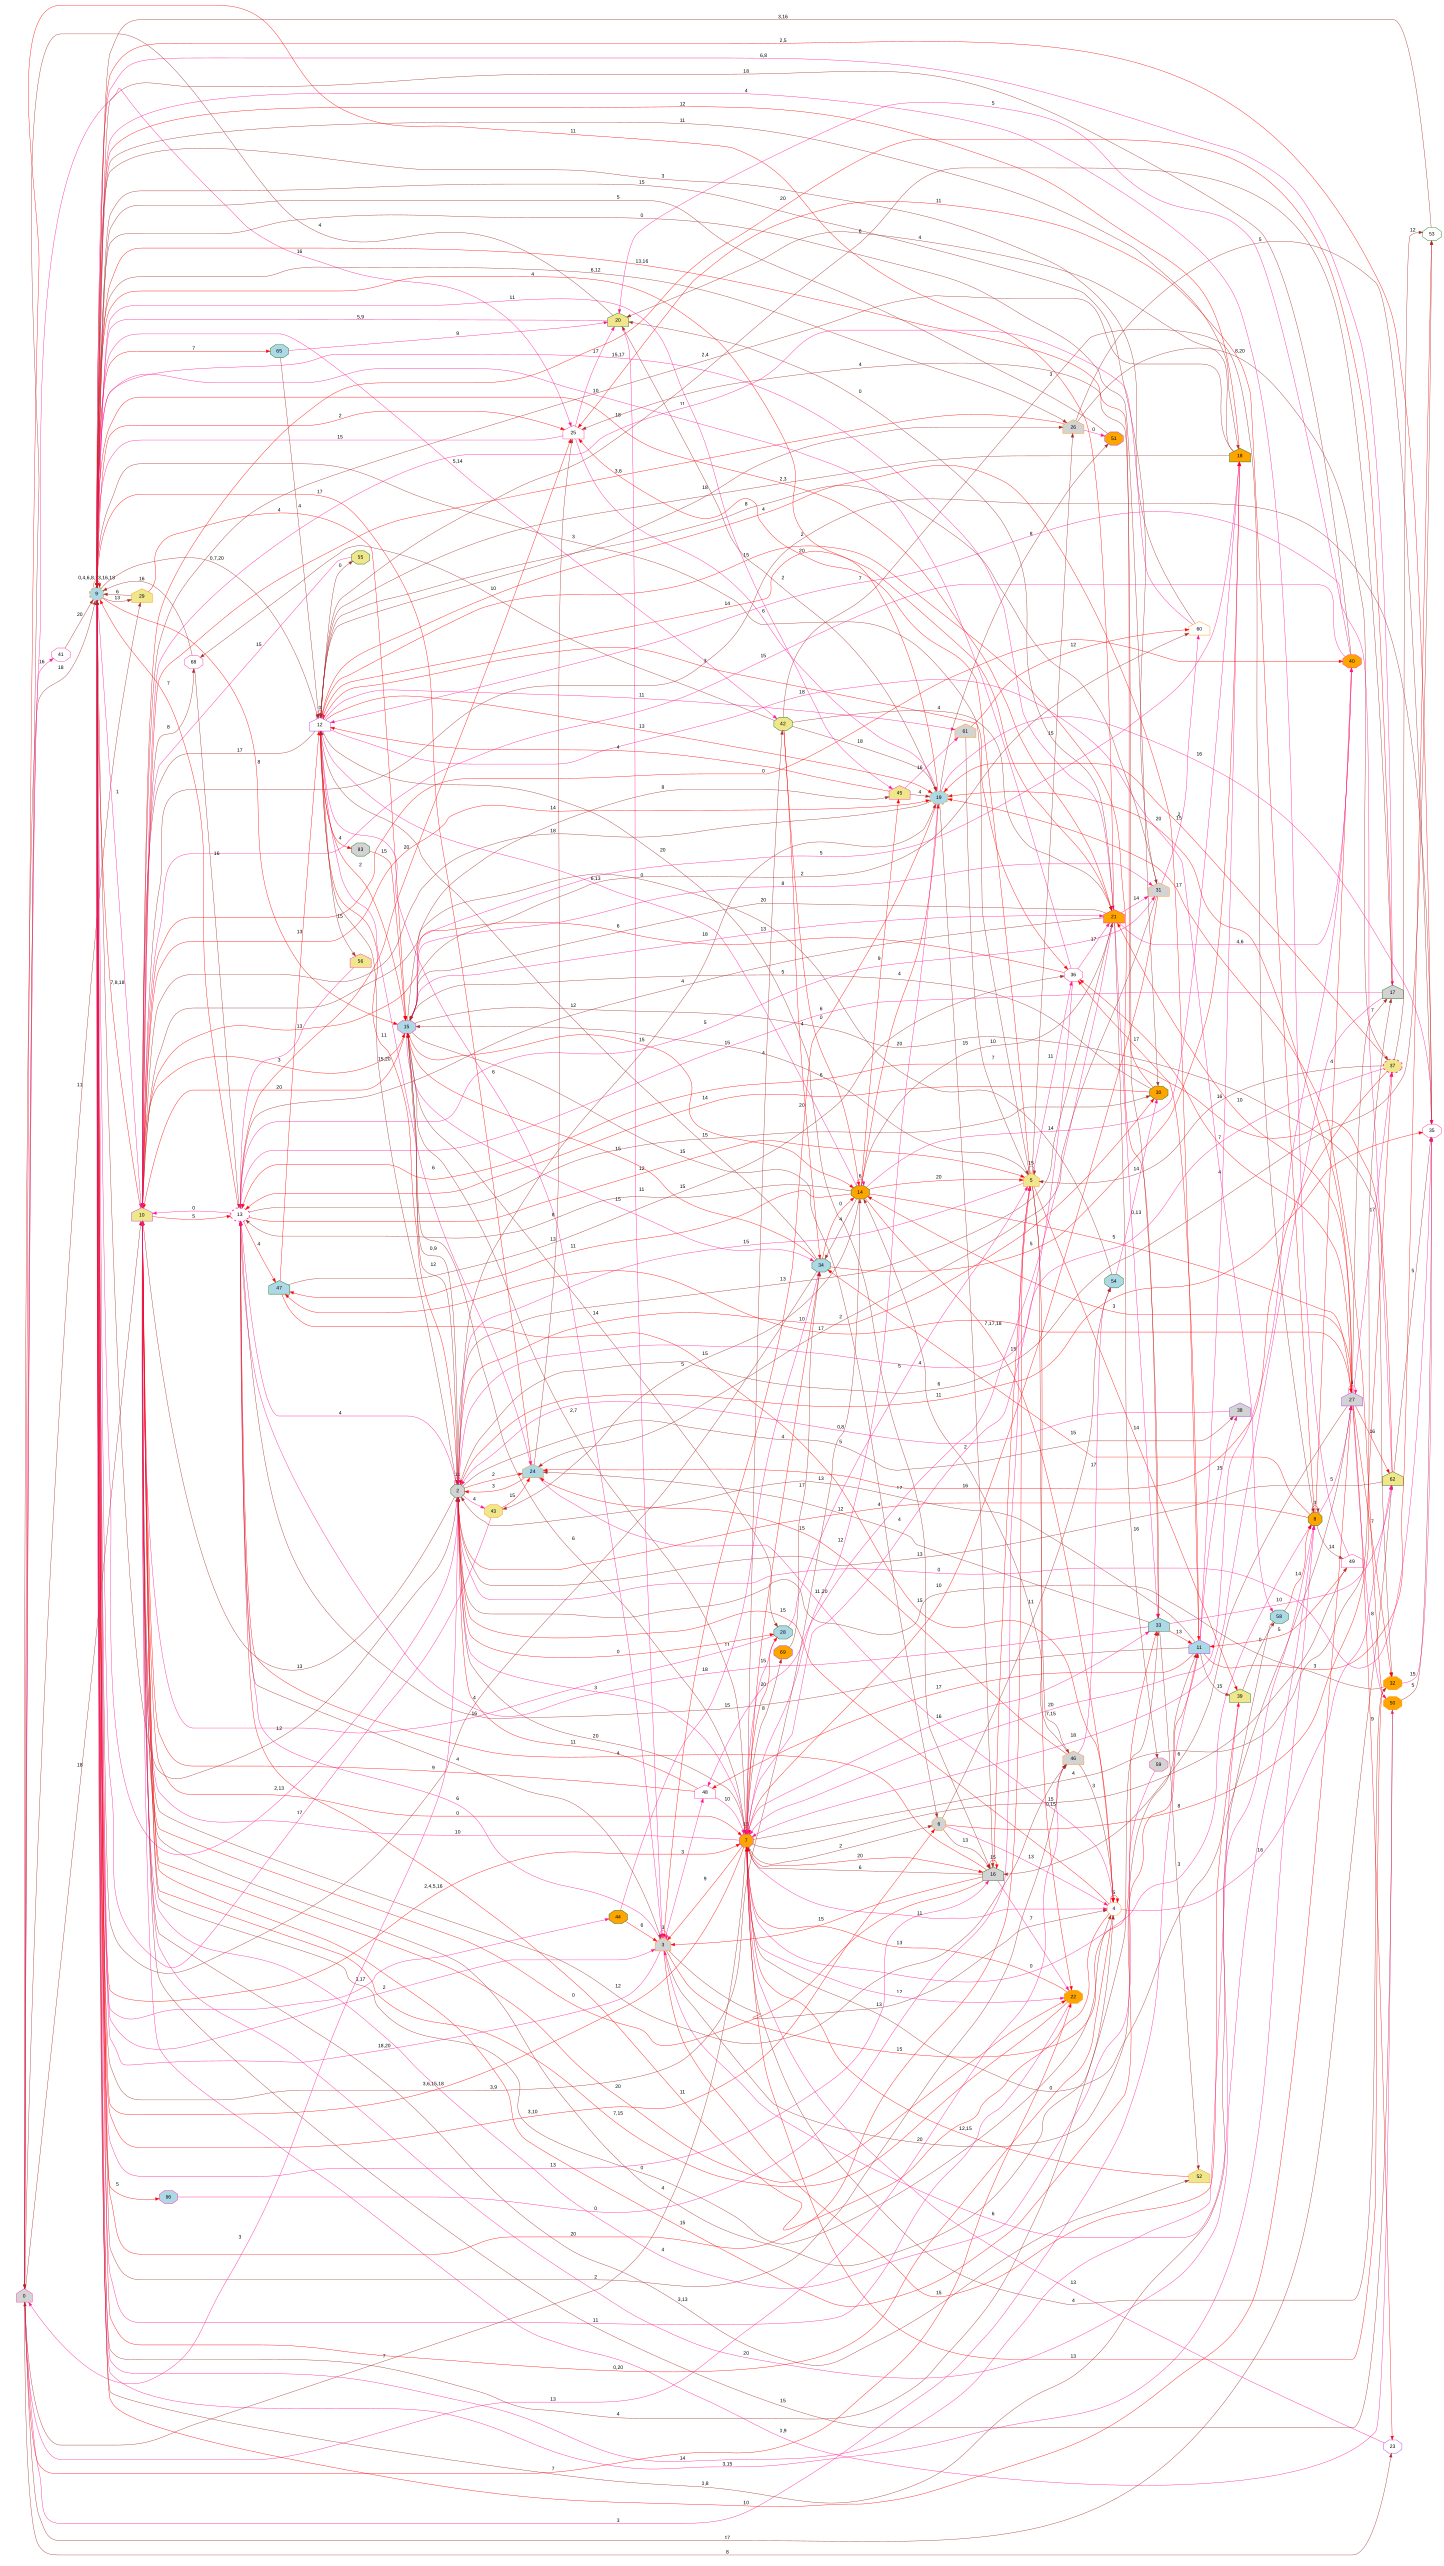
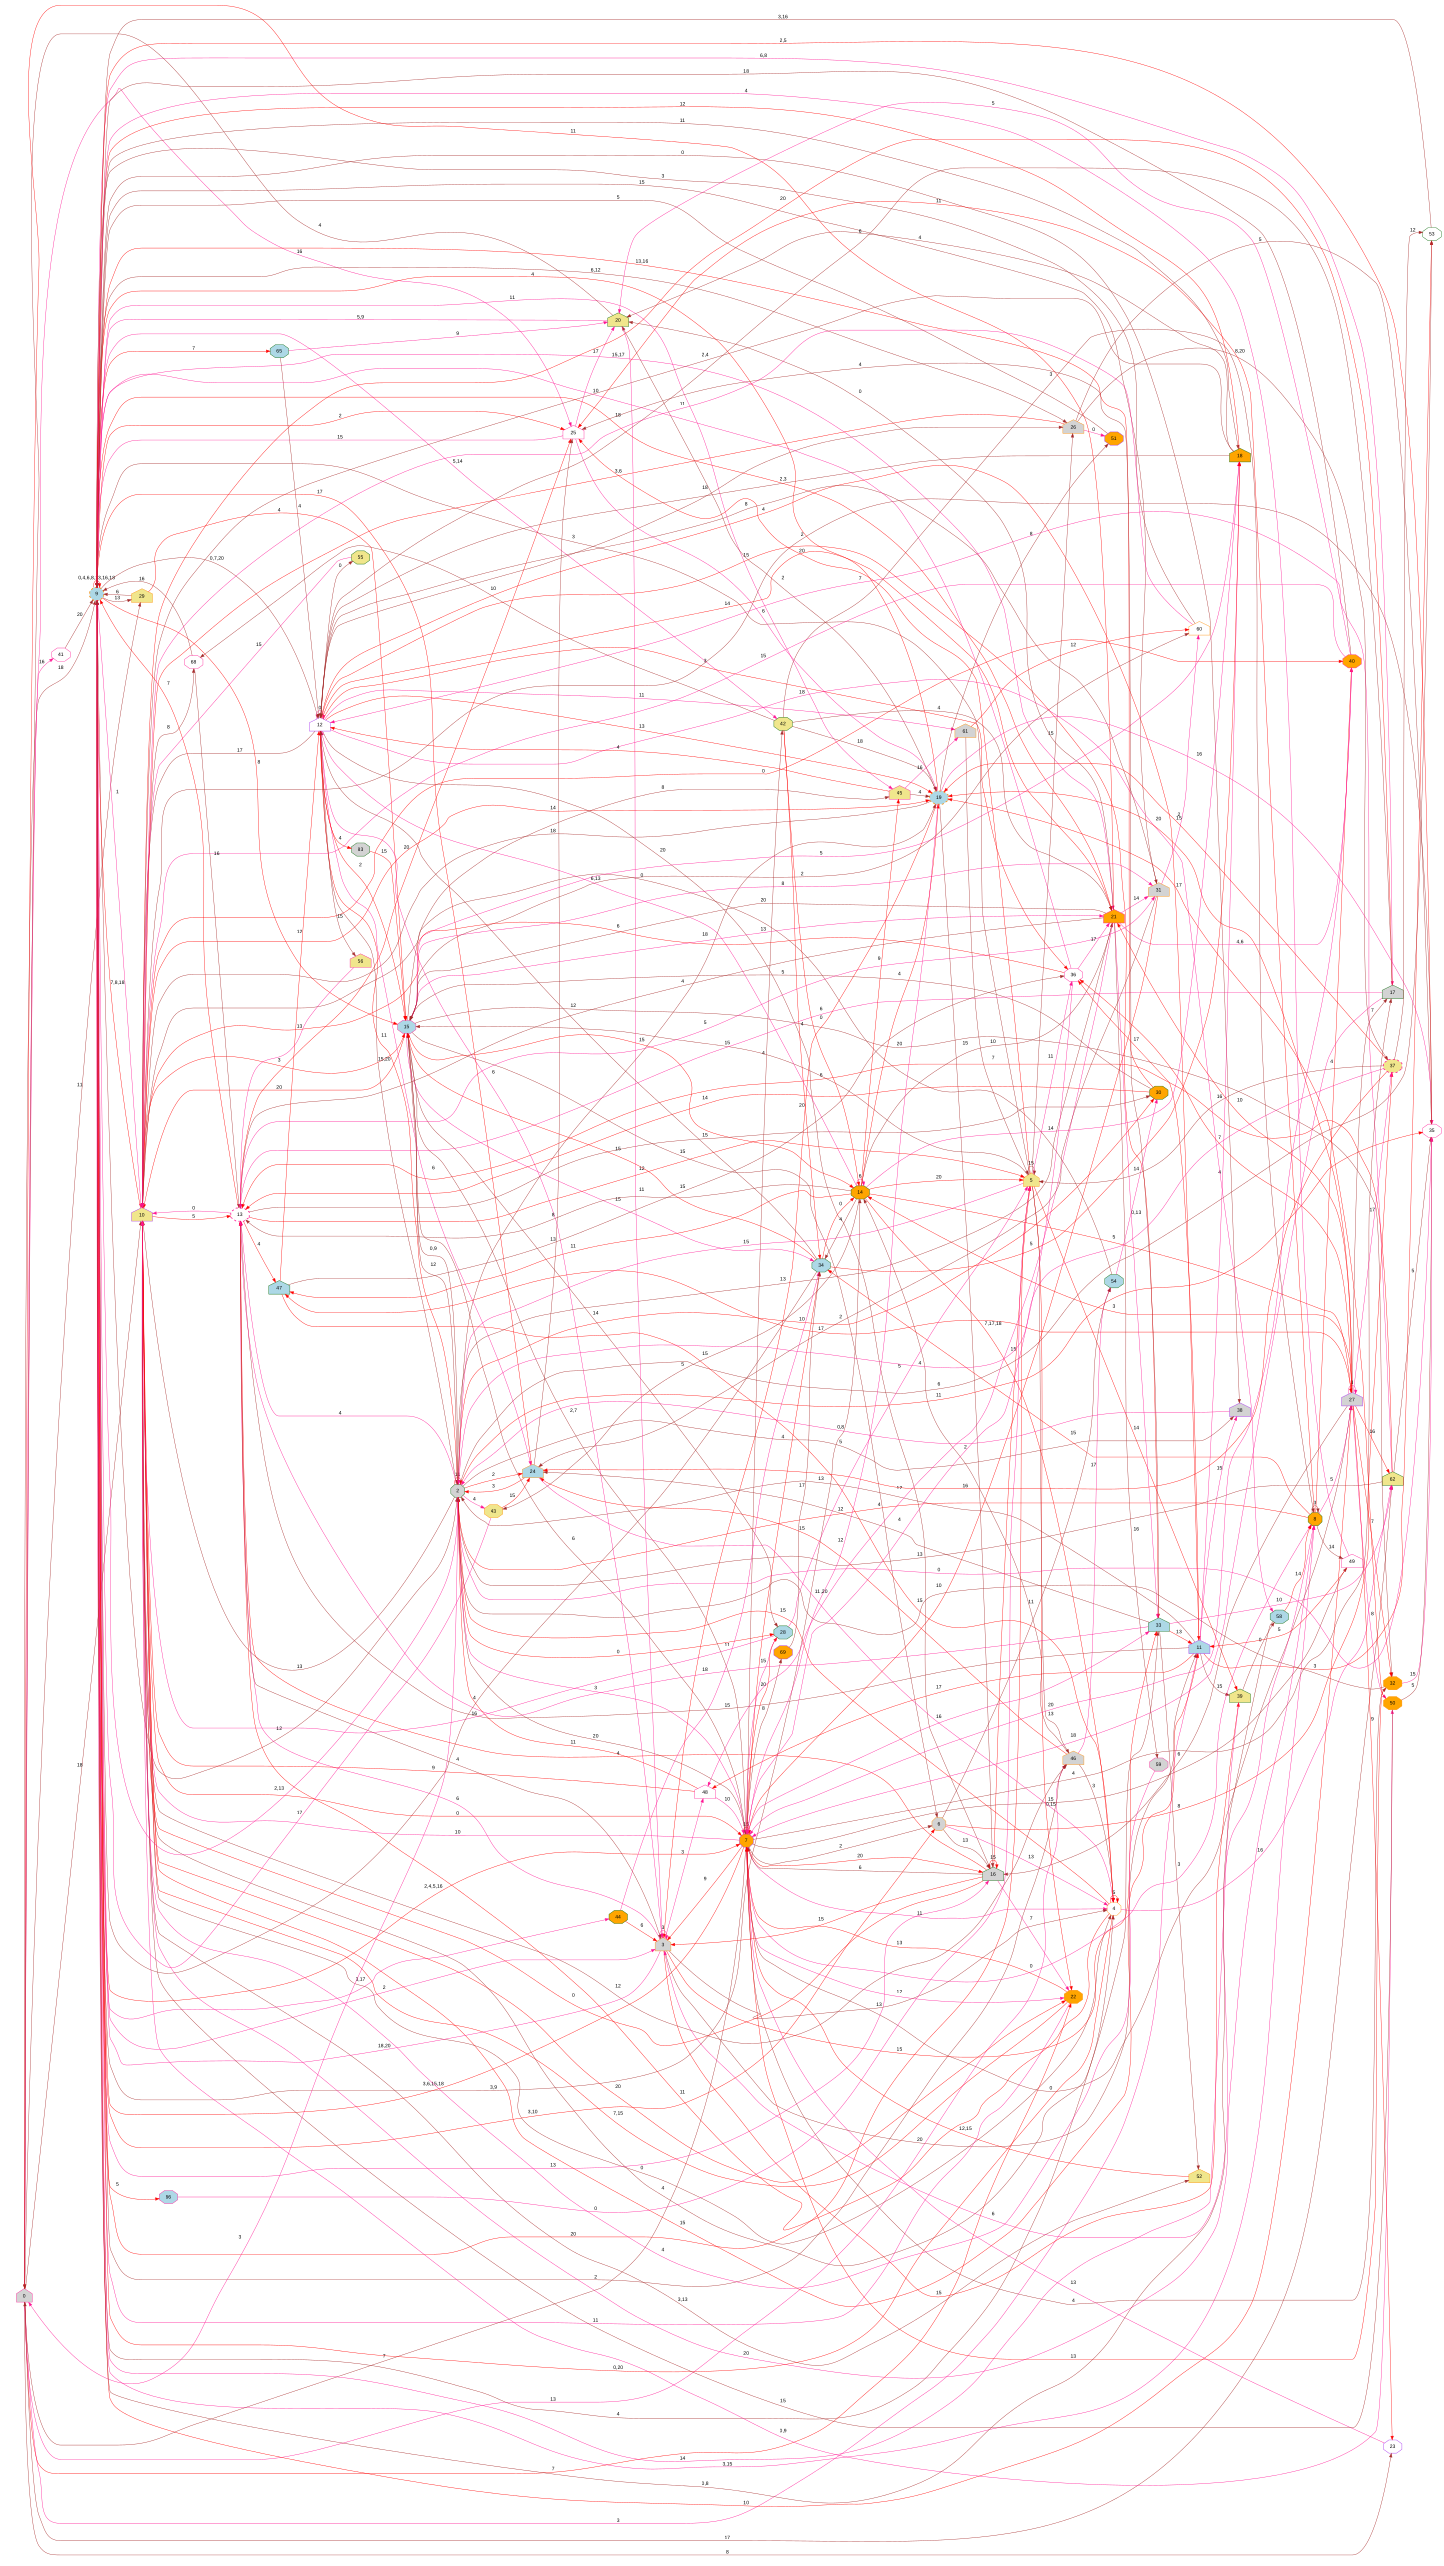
(807, 241) -> (983, 212)
(300, 932) -> (300, 932)
(1051, 1714) -> (1051, 1714)
